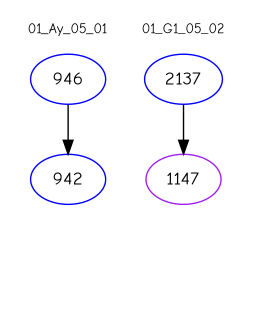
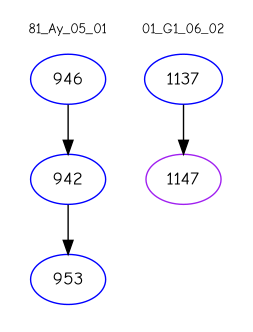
(68, 30) -> (68, 30)
(184, 30) -> (184, 30)
(184, 79) -> (184, 79)
none -> (68, 279)
